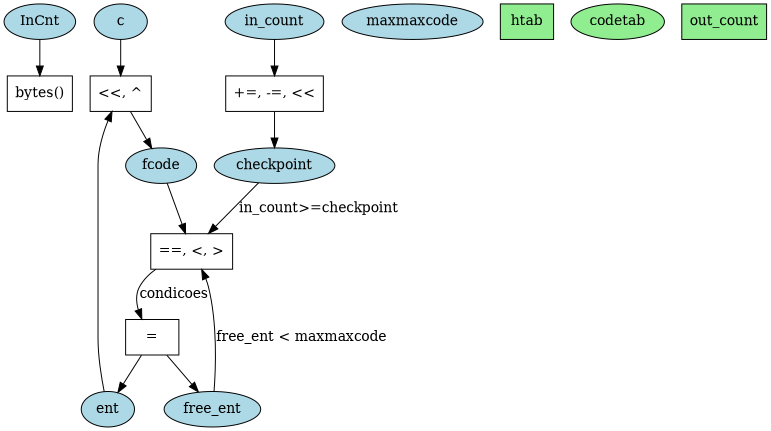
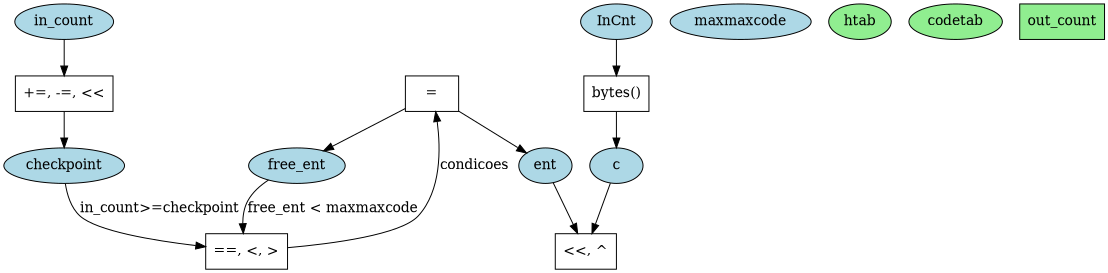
(527, 22) -> (860, 22)
none -> (616, 125)
(161, 166) -> none
